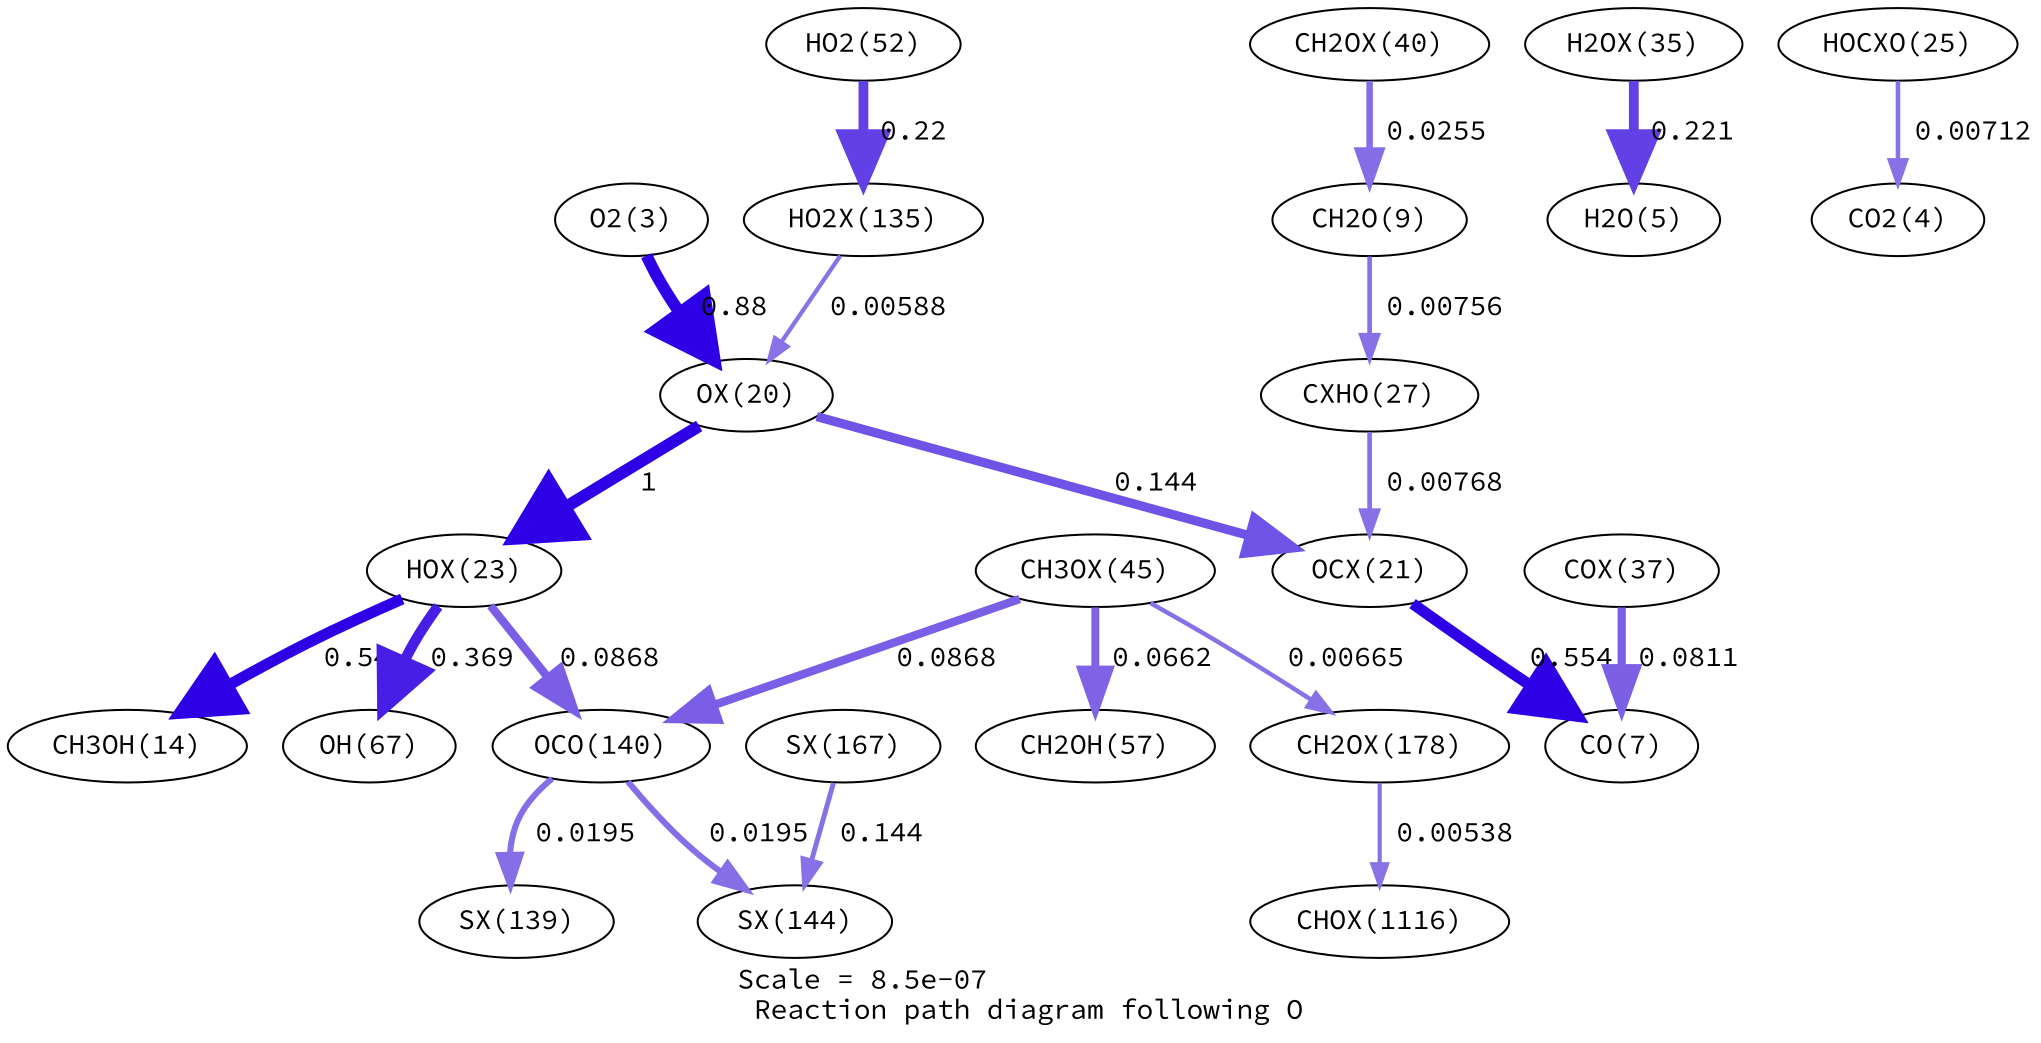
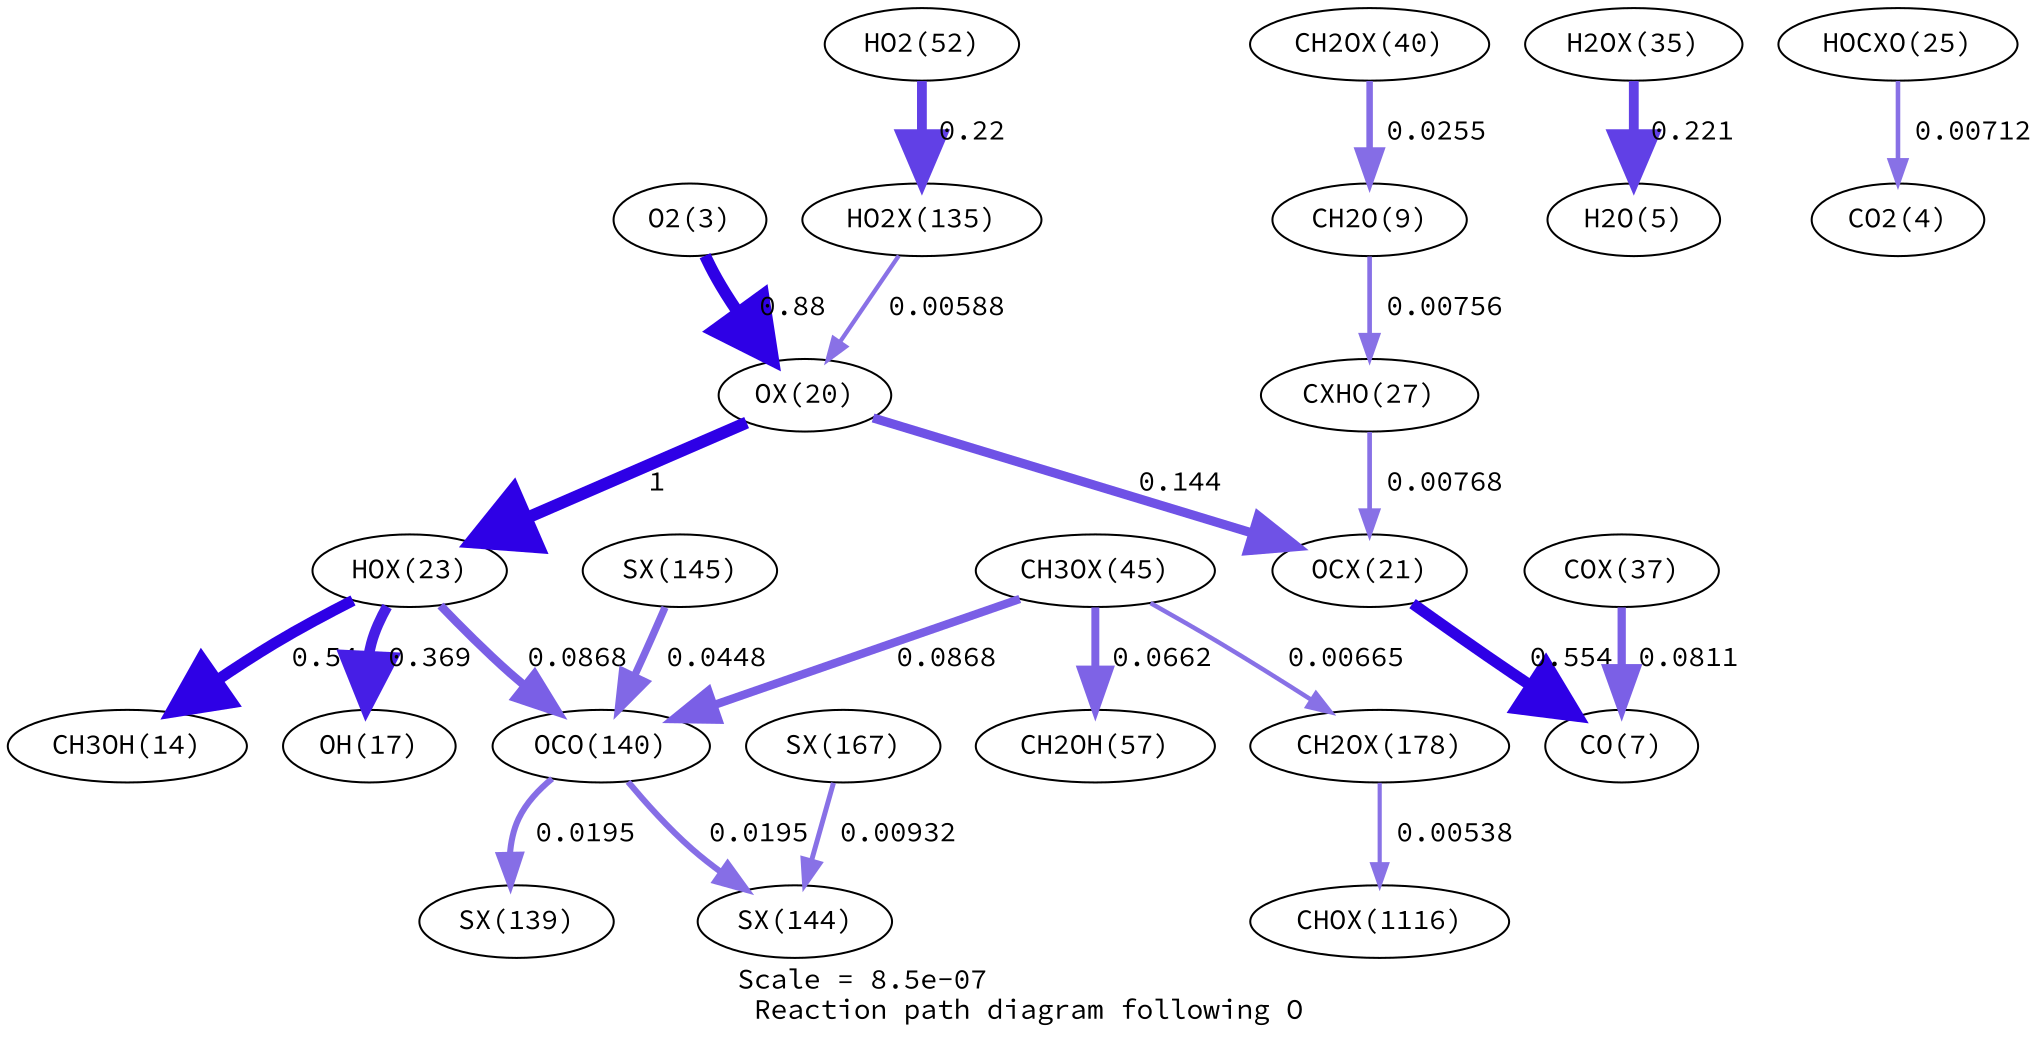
none -> (680, 571)
(369, 746) -> (369, 746)
(873, 834) -> (891, 834)
